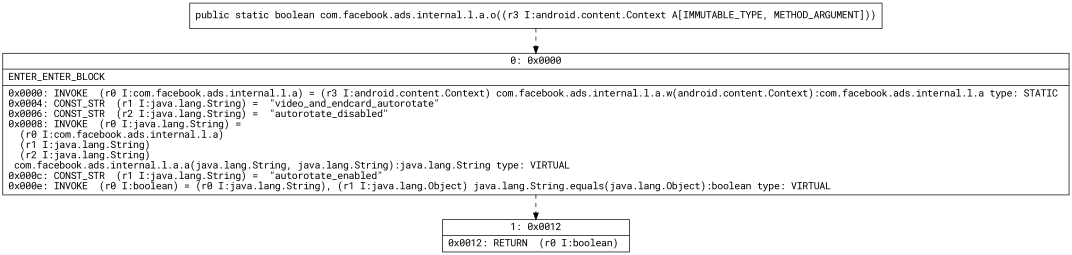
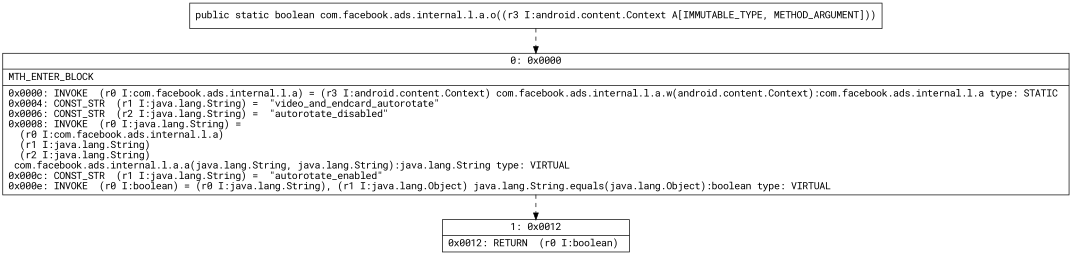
(57, 77) -> (51, 77)
